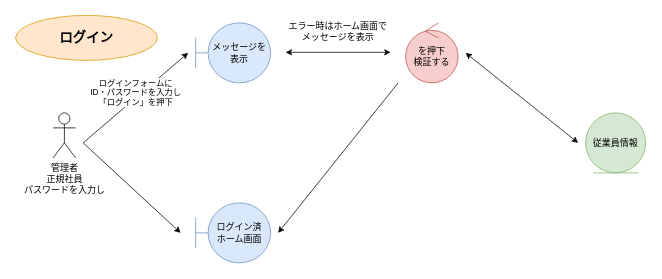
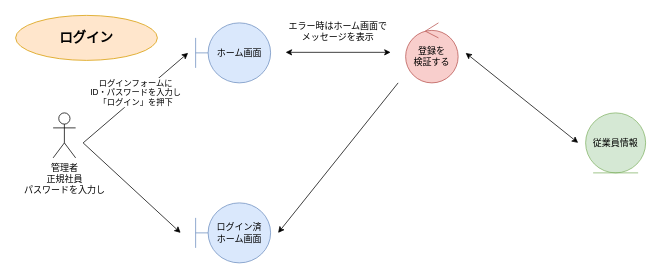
(239, 53) -> (239, 53)
(432, 57) -> (432, 57)
